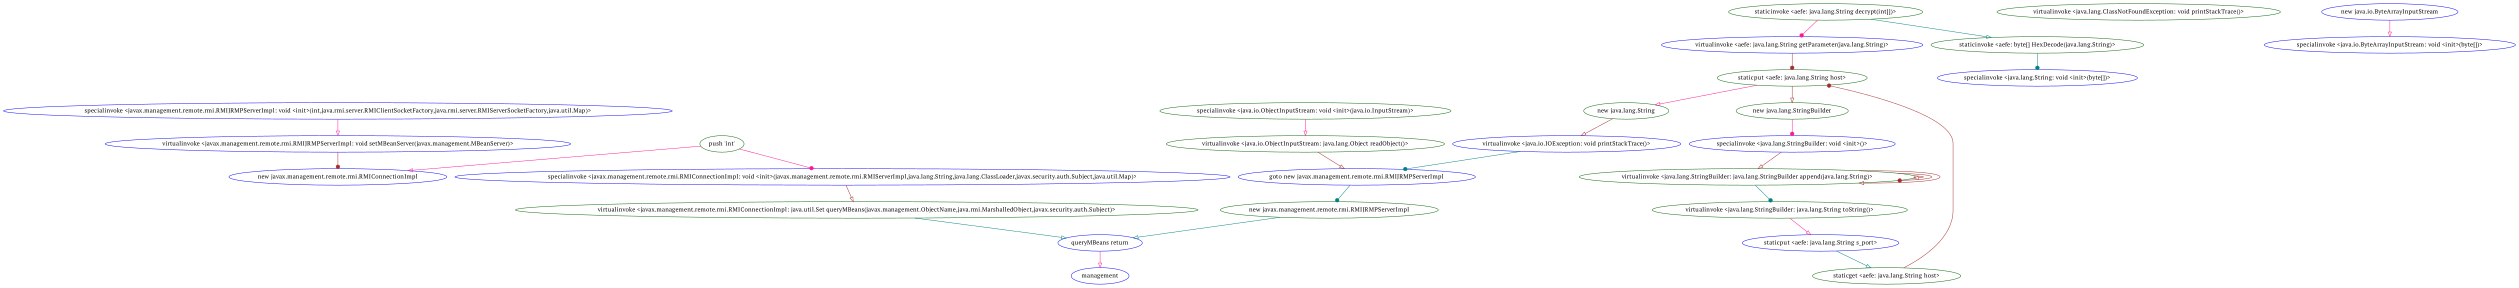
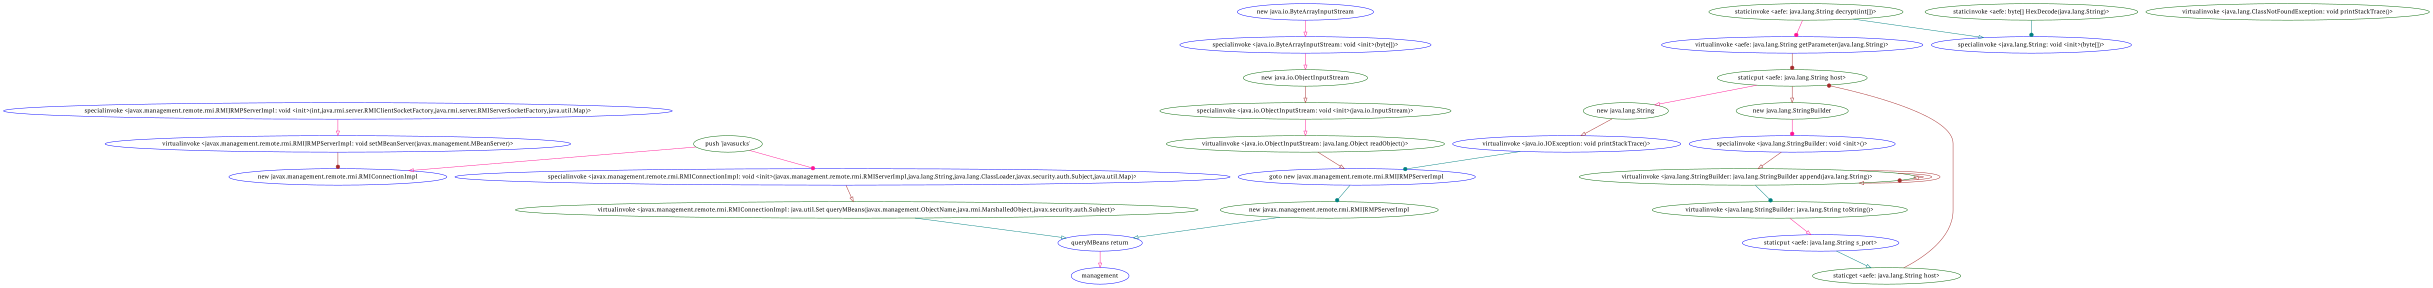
(1929, 28) -> (1916, 28)
none -> (1305, 78)
(722, 144) -> (728, 144)
